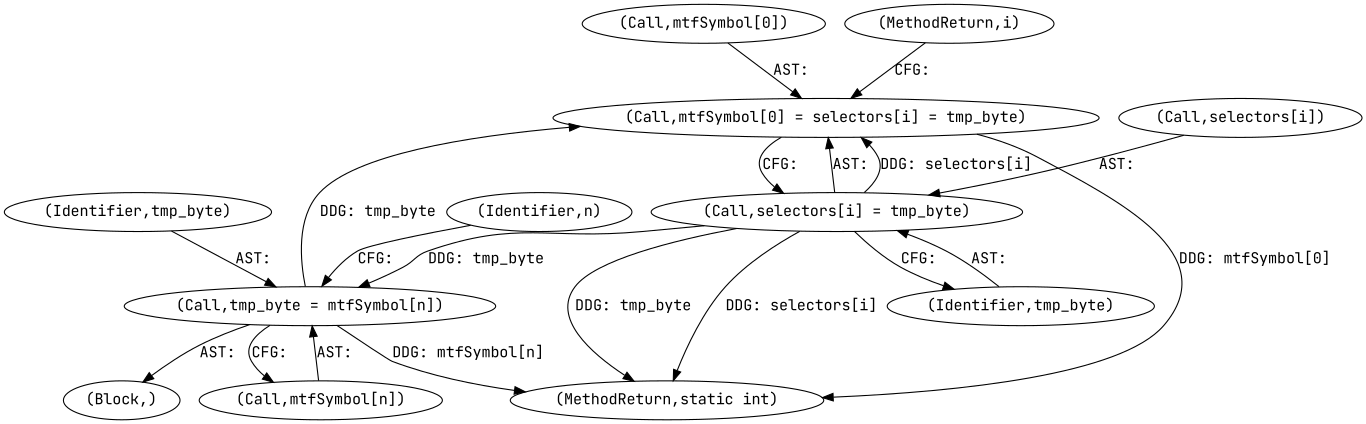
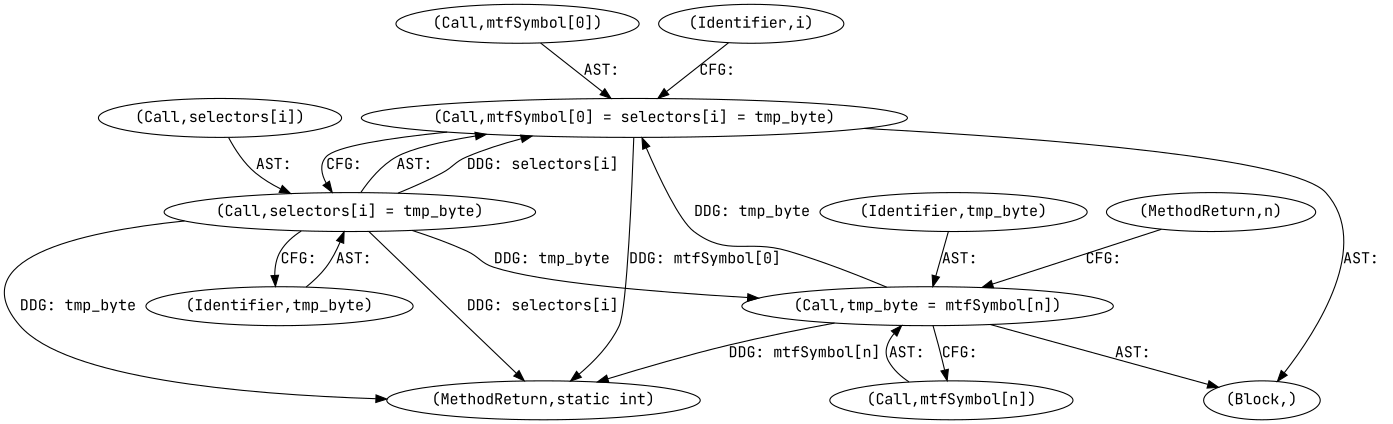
(949, 24) -> (751, 24)
none -> (1197, 157)
(539, 212) -> (1211, 212)
